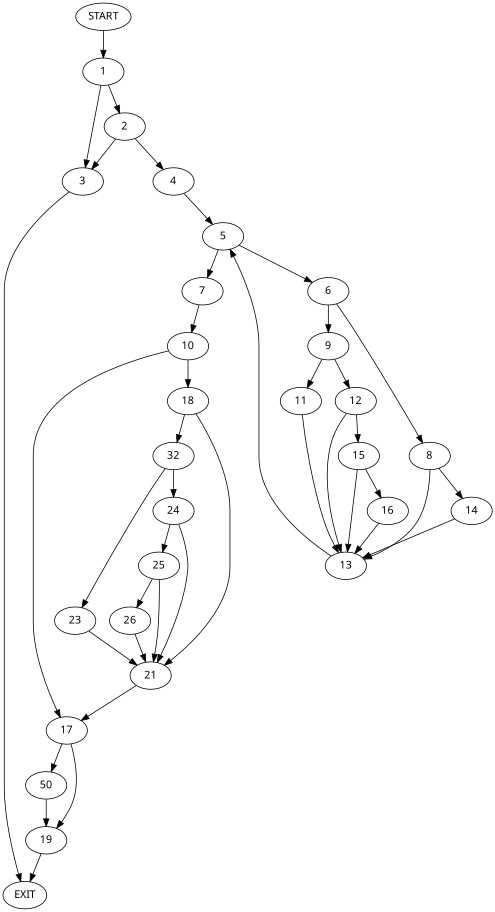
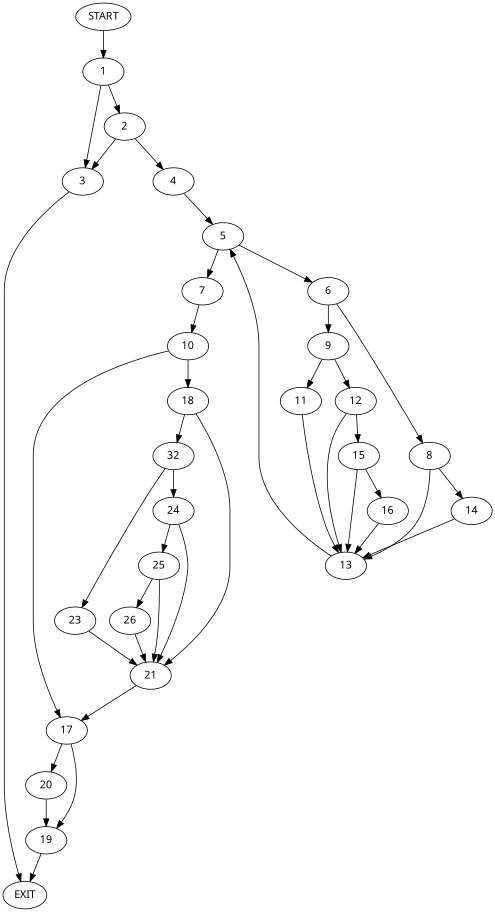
(46, 785) -> (46, 785)
